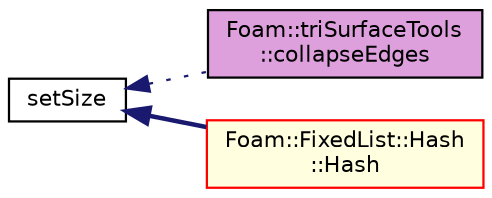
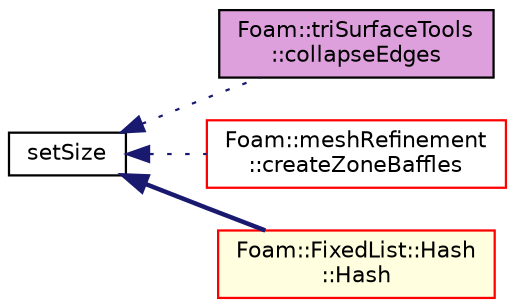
none -> (356, 154)
